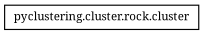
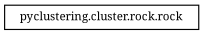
(102, 17) -> (102, 17)
